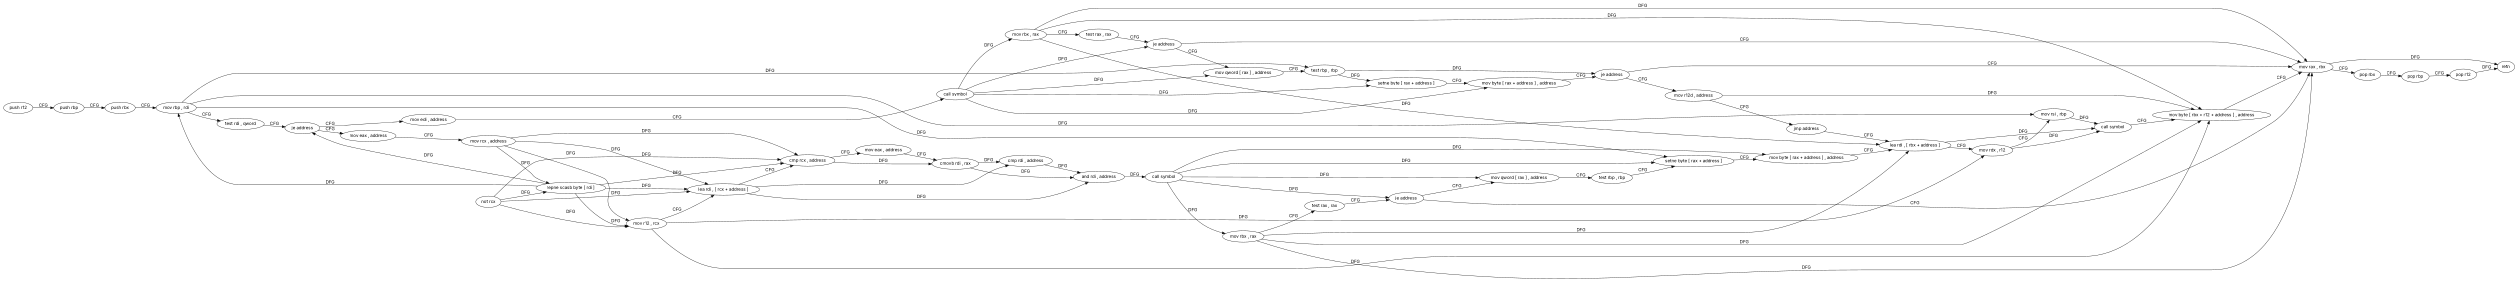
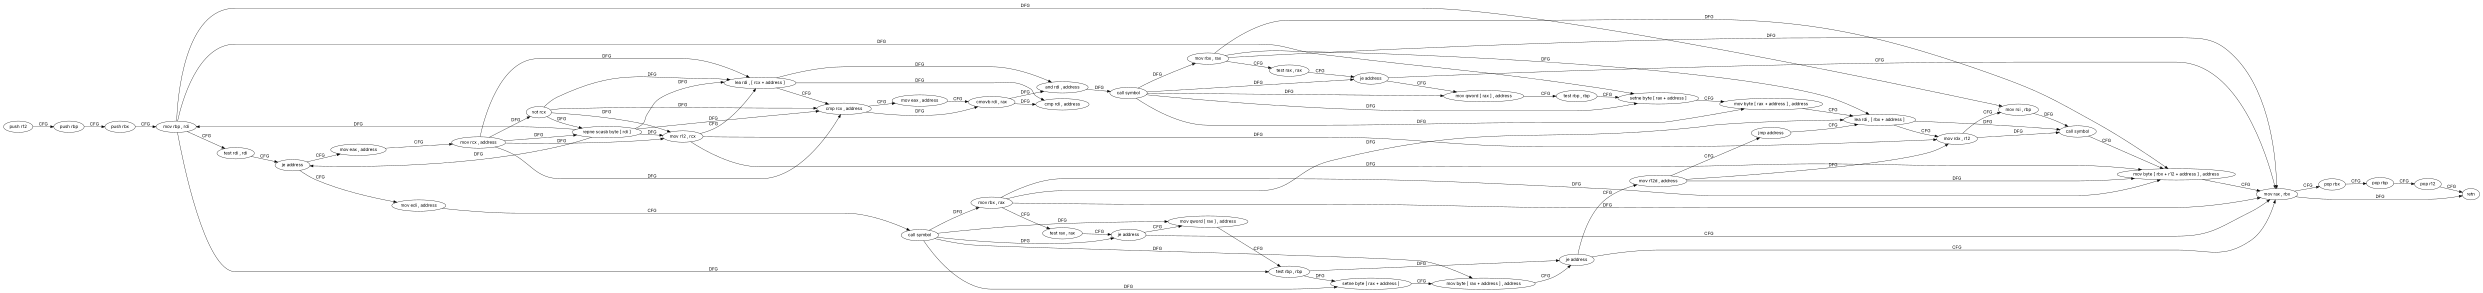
(2487, 67) -> (2452, 187)
(241, 124) -> (236, 153)
none -> (505, 129)
(1061, 169) -> none
none -> (1817, 169)
